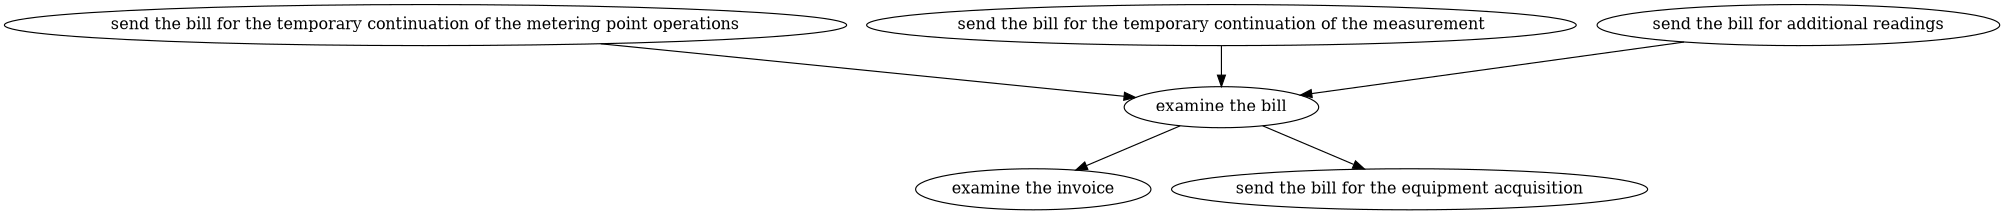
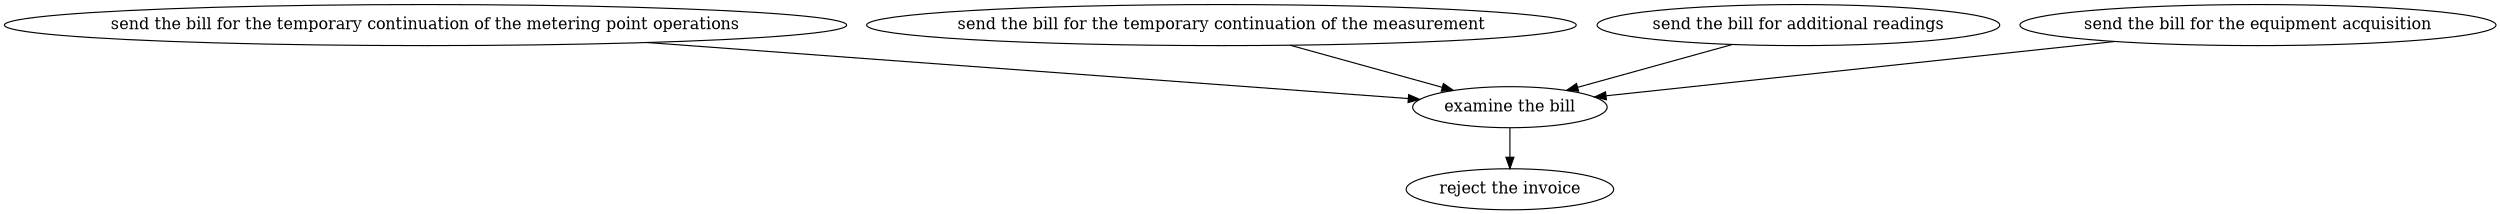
(1308, 145) -> (1860, 69)
(1033, 189) -> (1510, 189)
